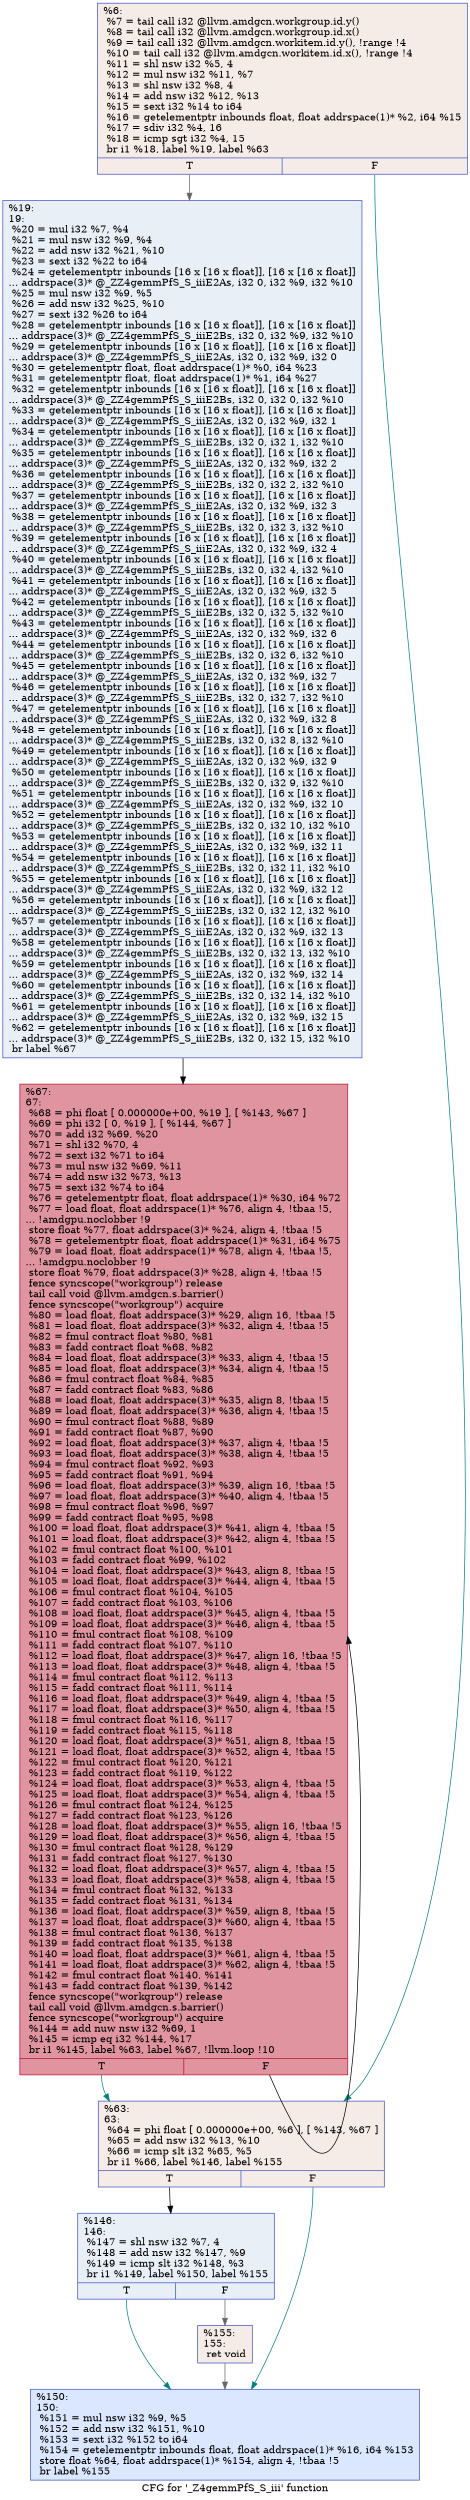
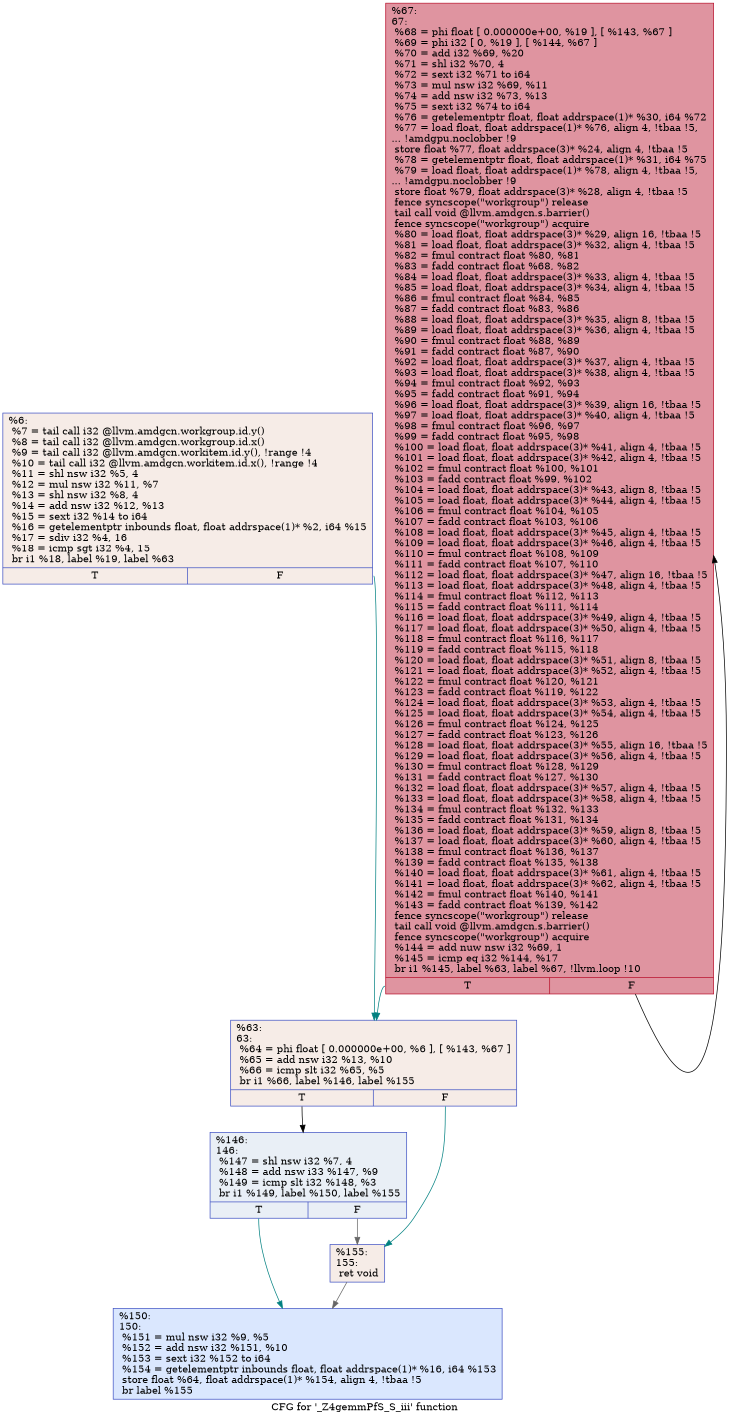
(182, 629) -> none
(165, 2253) -> (297, 1172)
(295, 2288) -> (435, 1181)
